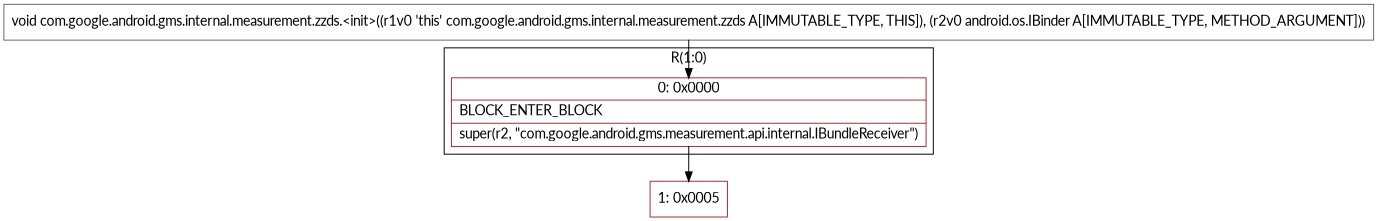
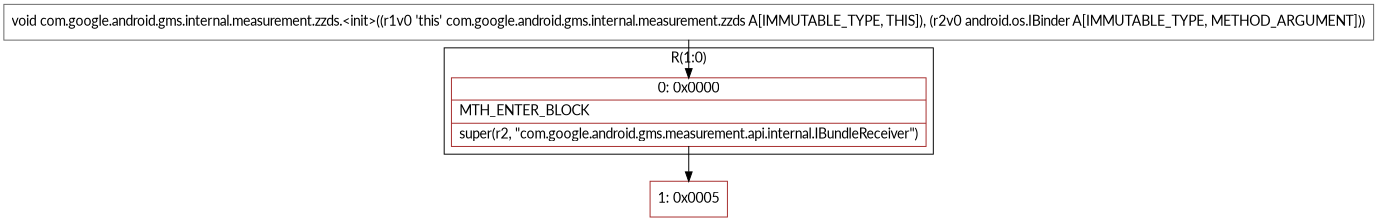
(531, 111) -> (524, 111)
